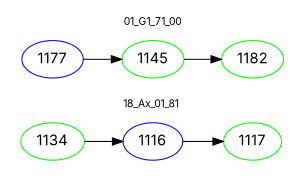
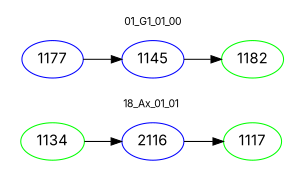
(153, 22) -> (153, 22)
(153, 59) -> (153, 59)
(151, 105) -> (151, 105)
(153, 141) -> (153, 141)
